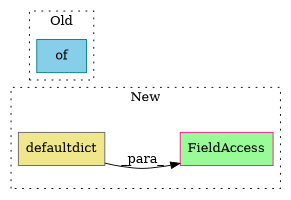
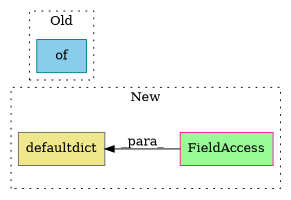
(138, 168) -> (147, 149)
